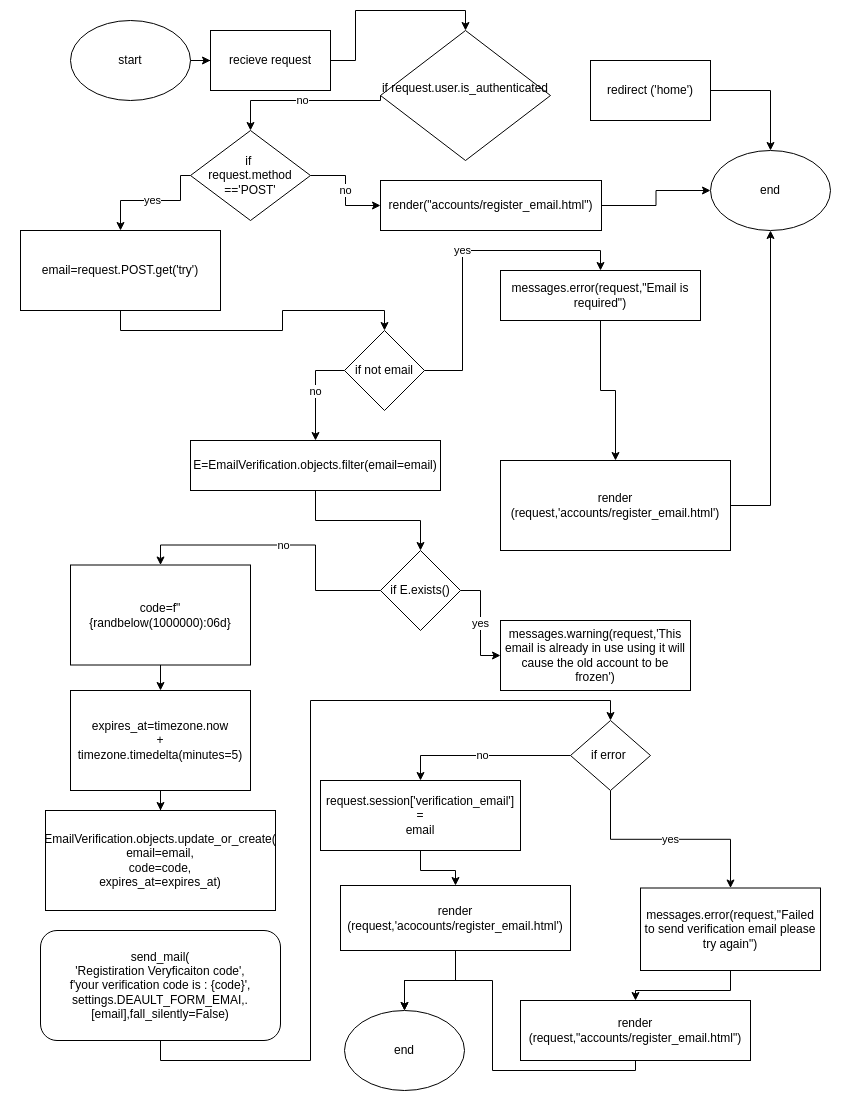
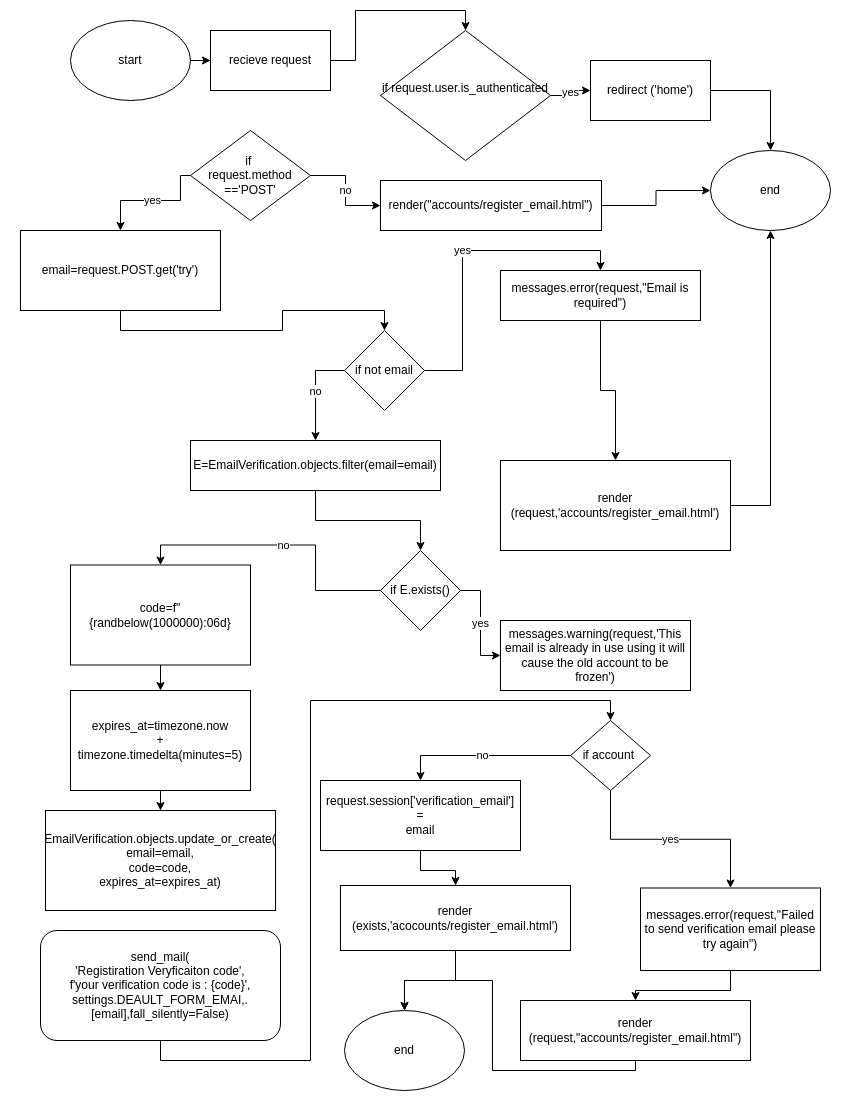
none -> (570, 96)
(307, 101) -> none
(611, 756) -> (611, 756)
(456, 919) -> (456, 919)
